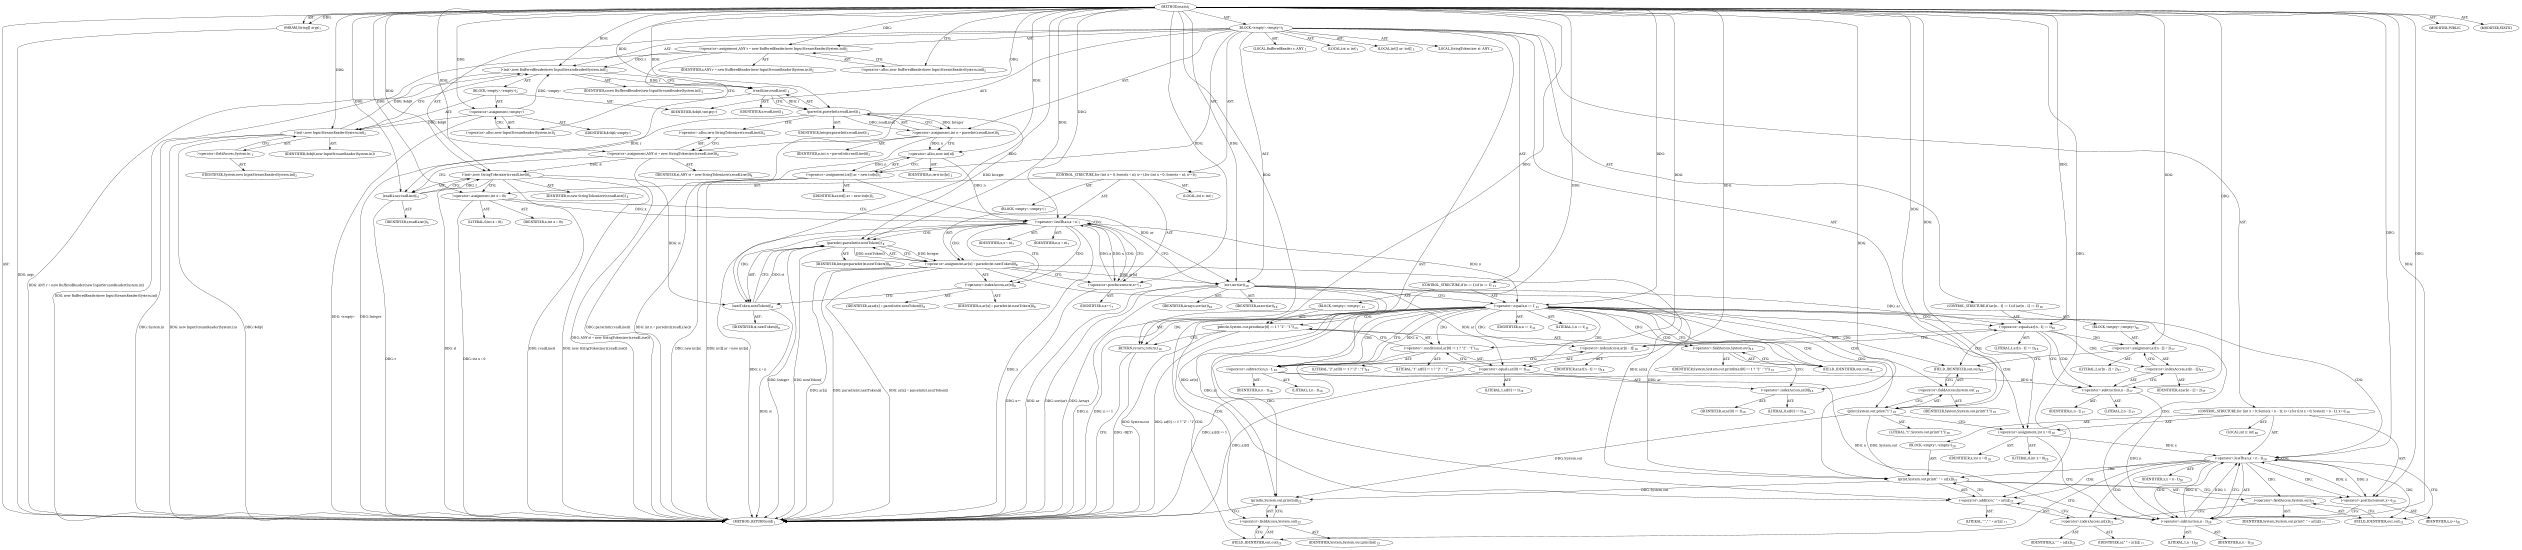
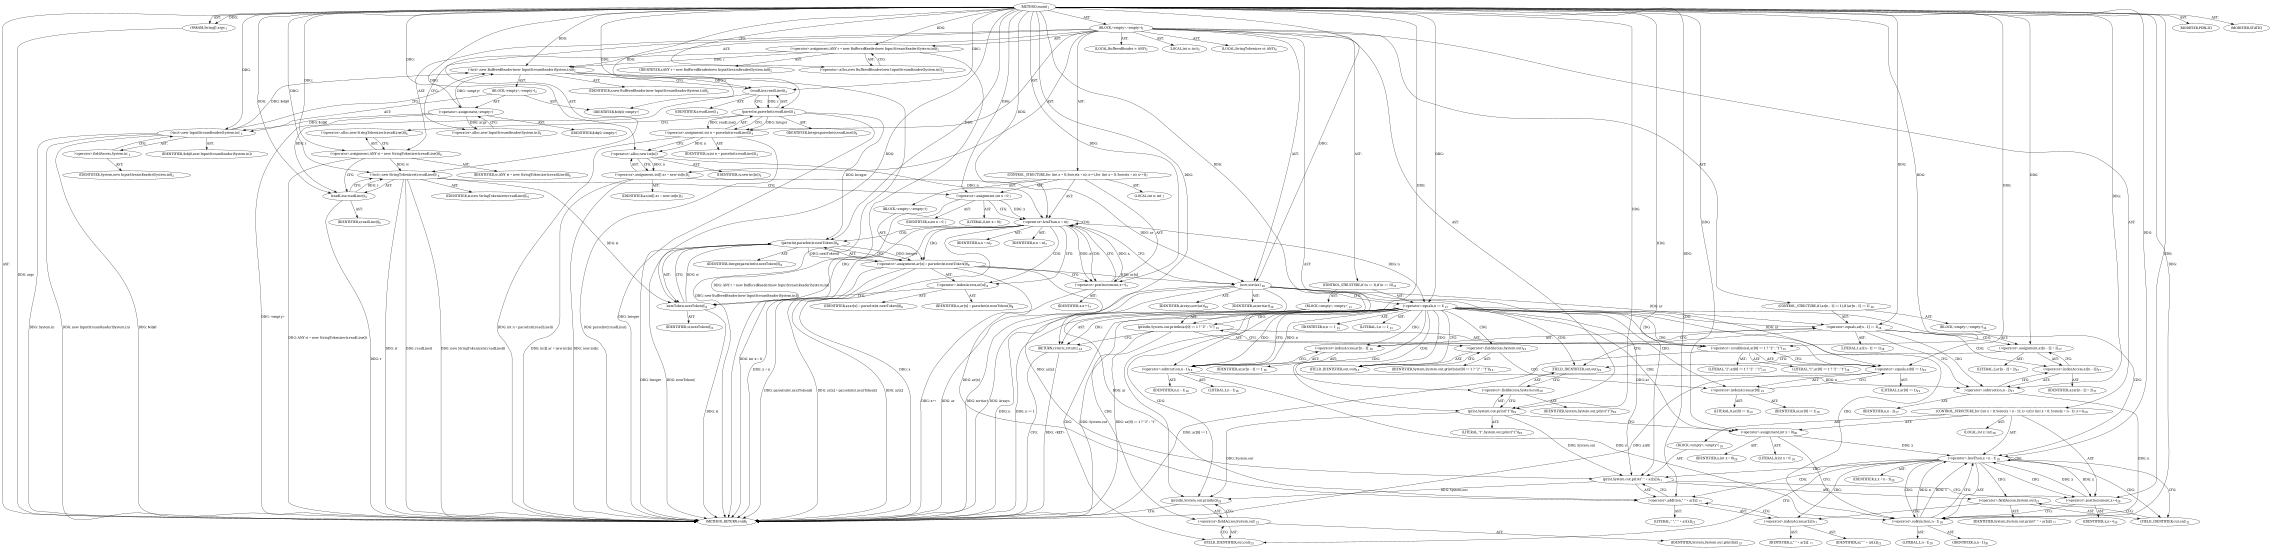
(1396, 49) -> none
(512, 123) -> (478, 123)
none -> (1824, 384)
(2120, 412) -> none
